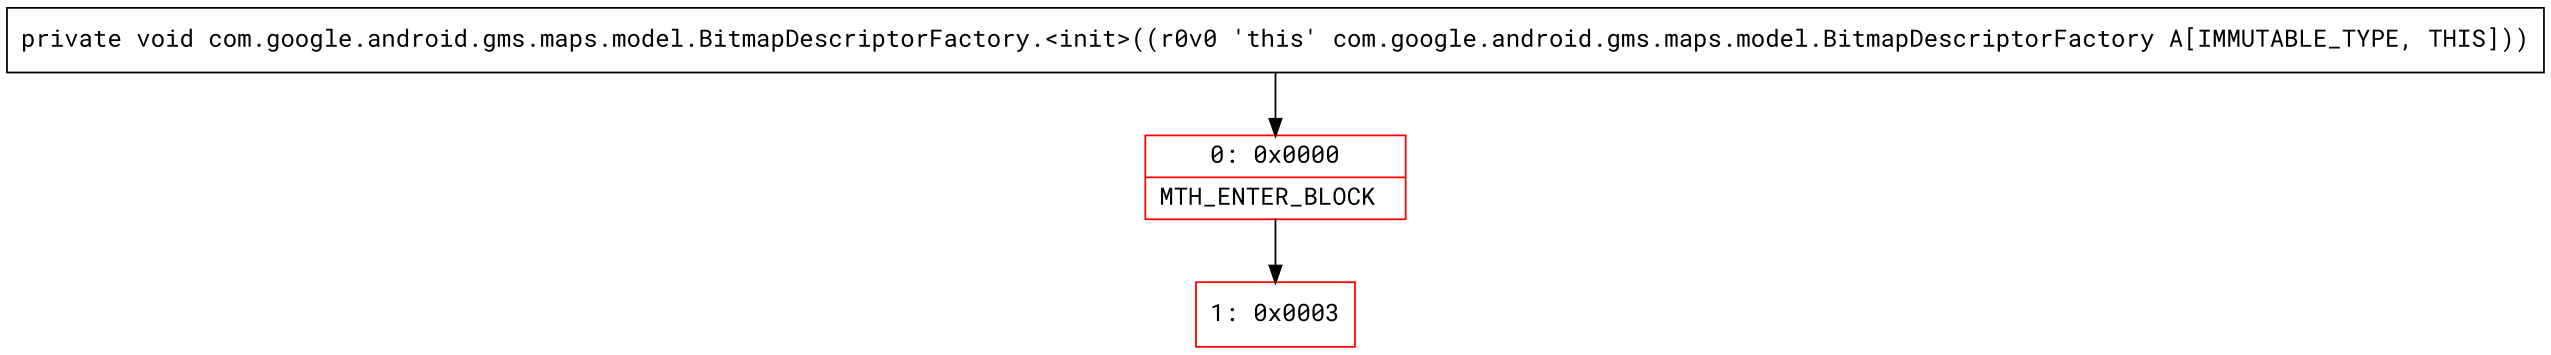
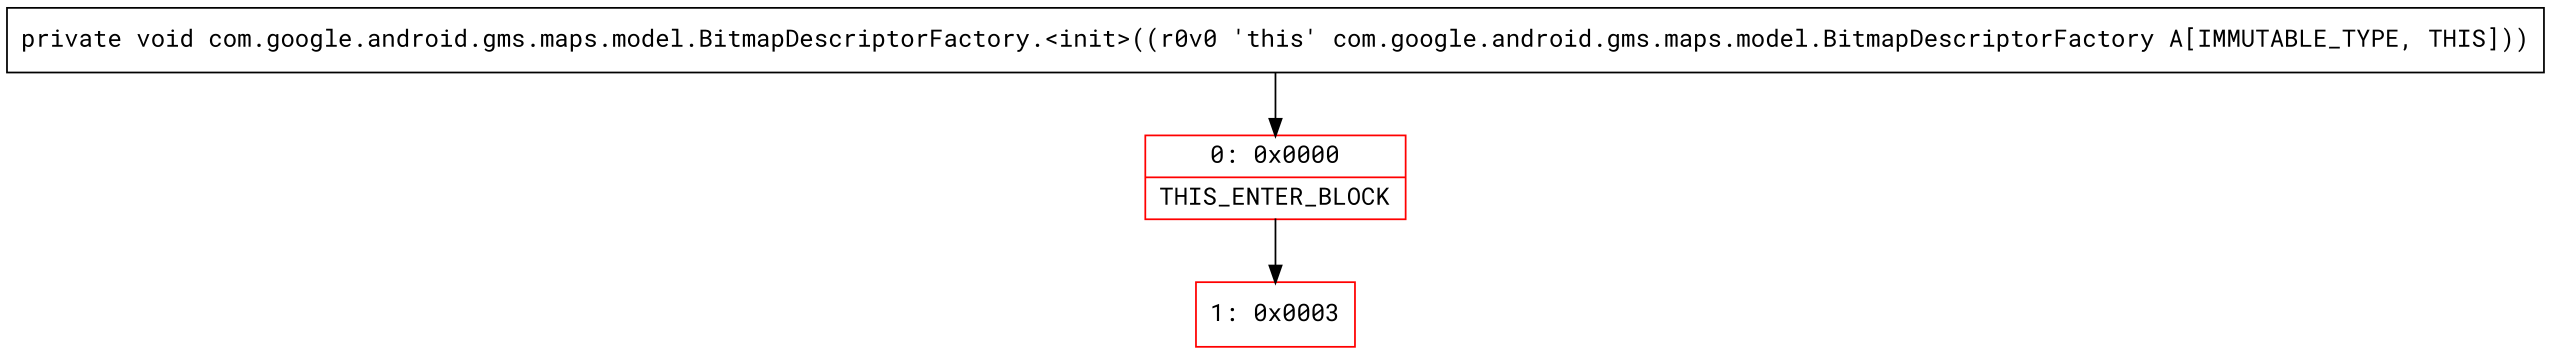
(1268, 197) -> (1275, 197)
